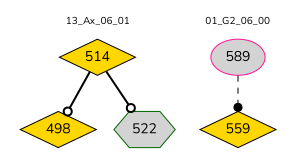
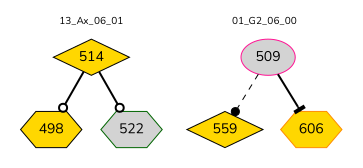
(238, 57) -> (268, 57)
(58, 130) -> (51, 130)
none -> (311, 130)
